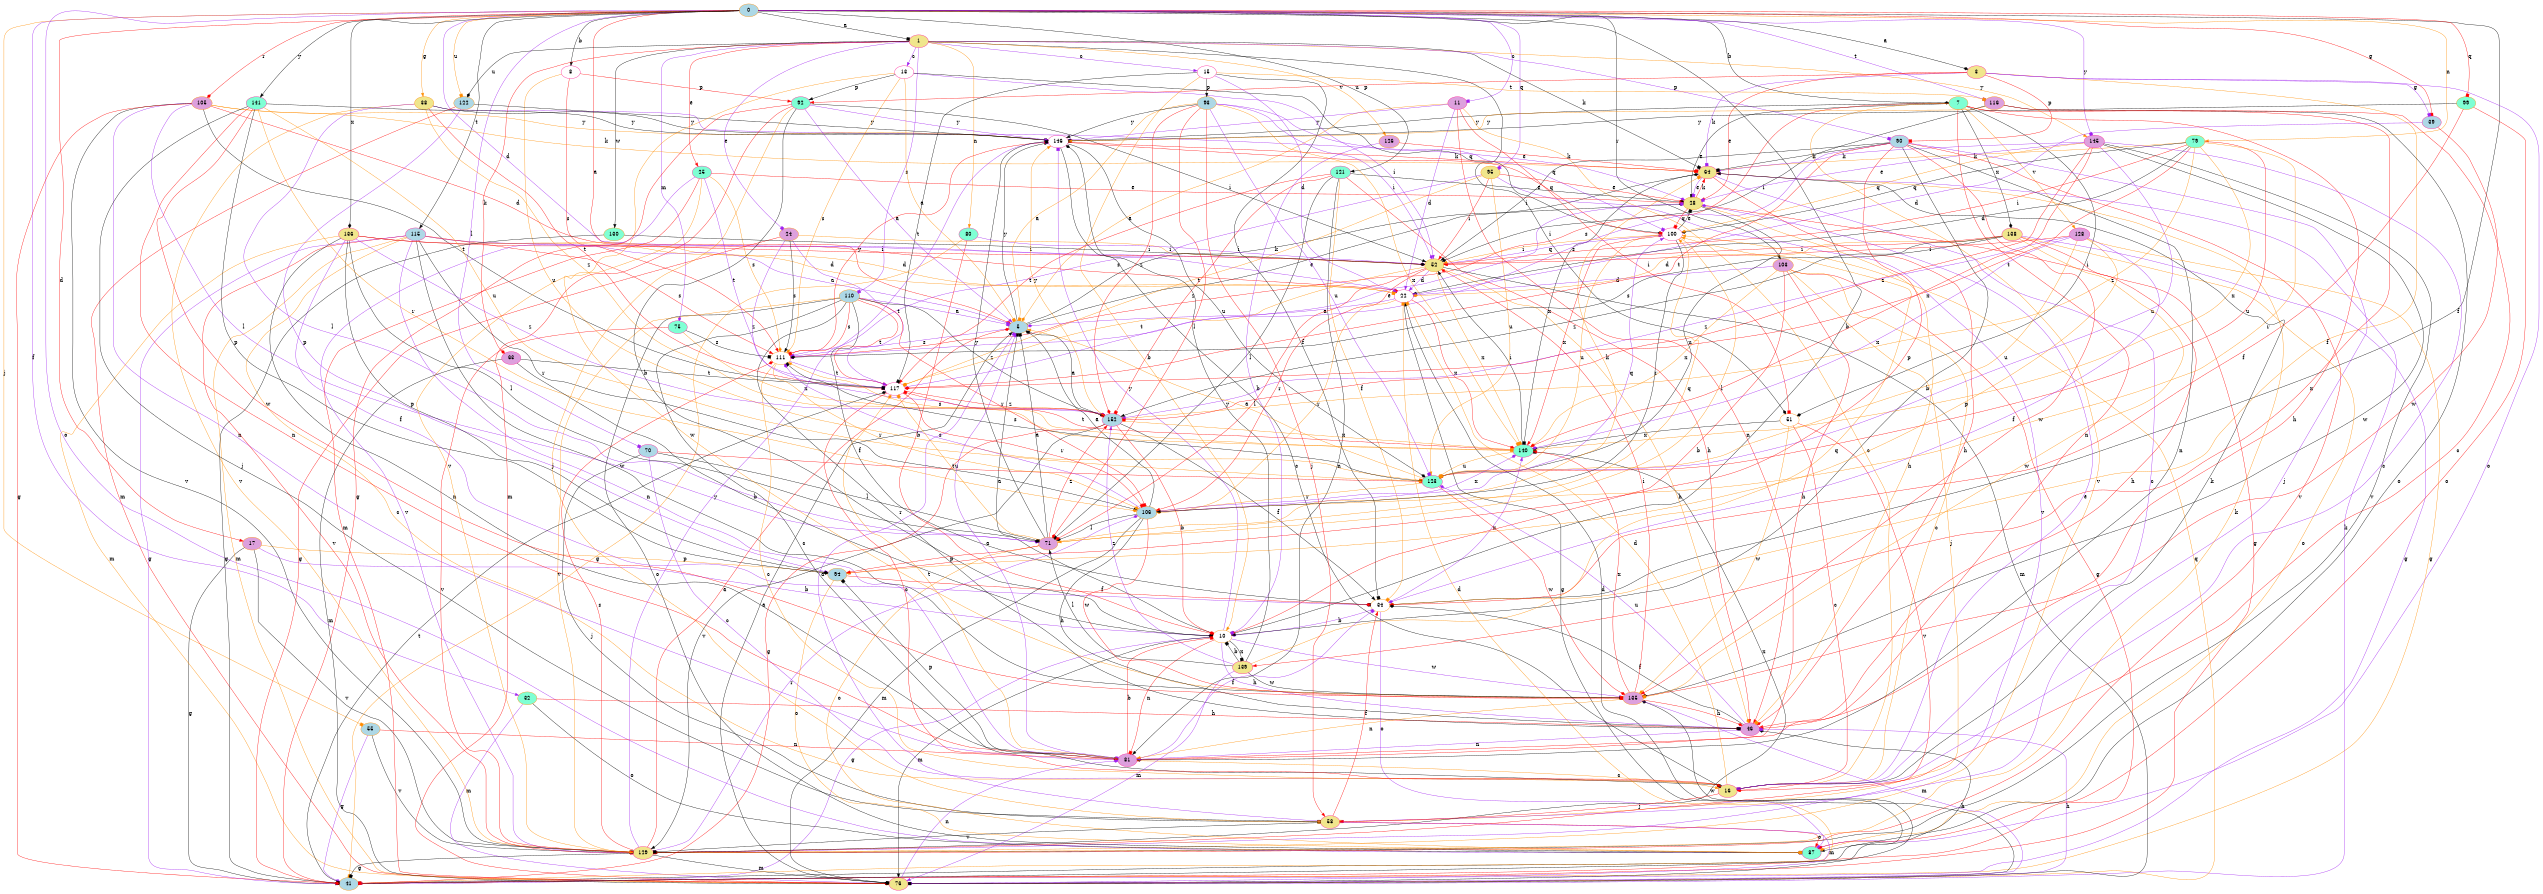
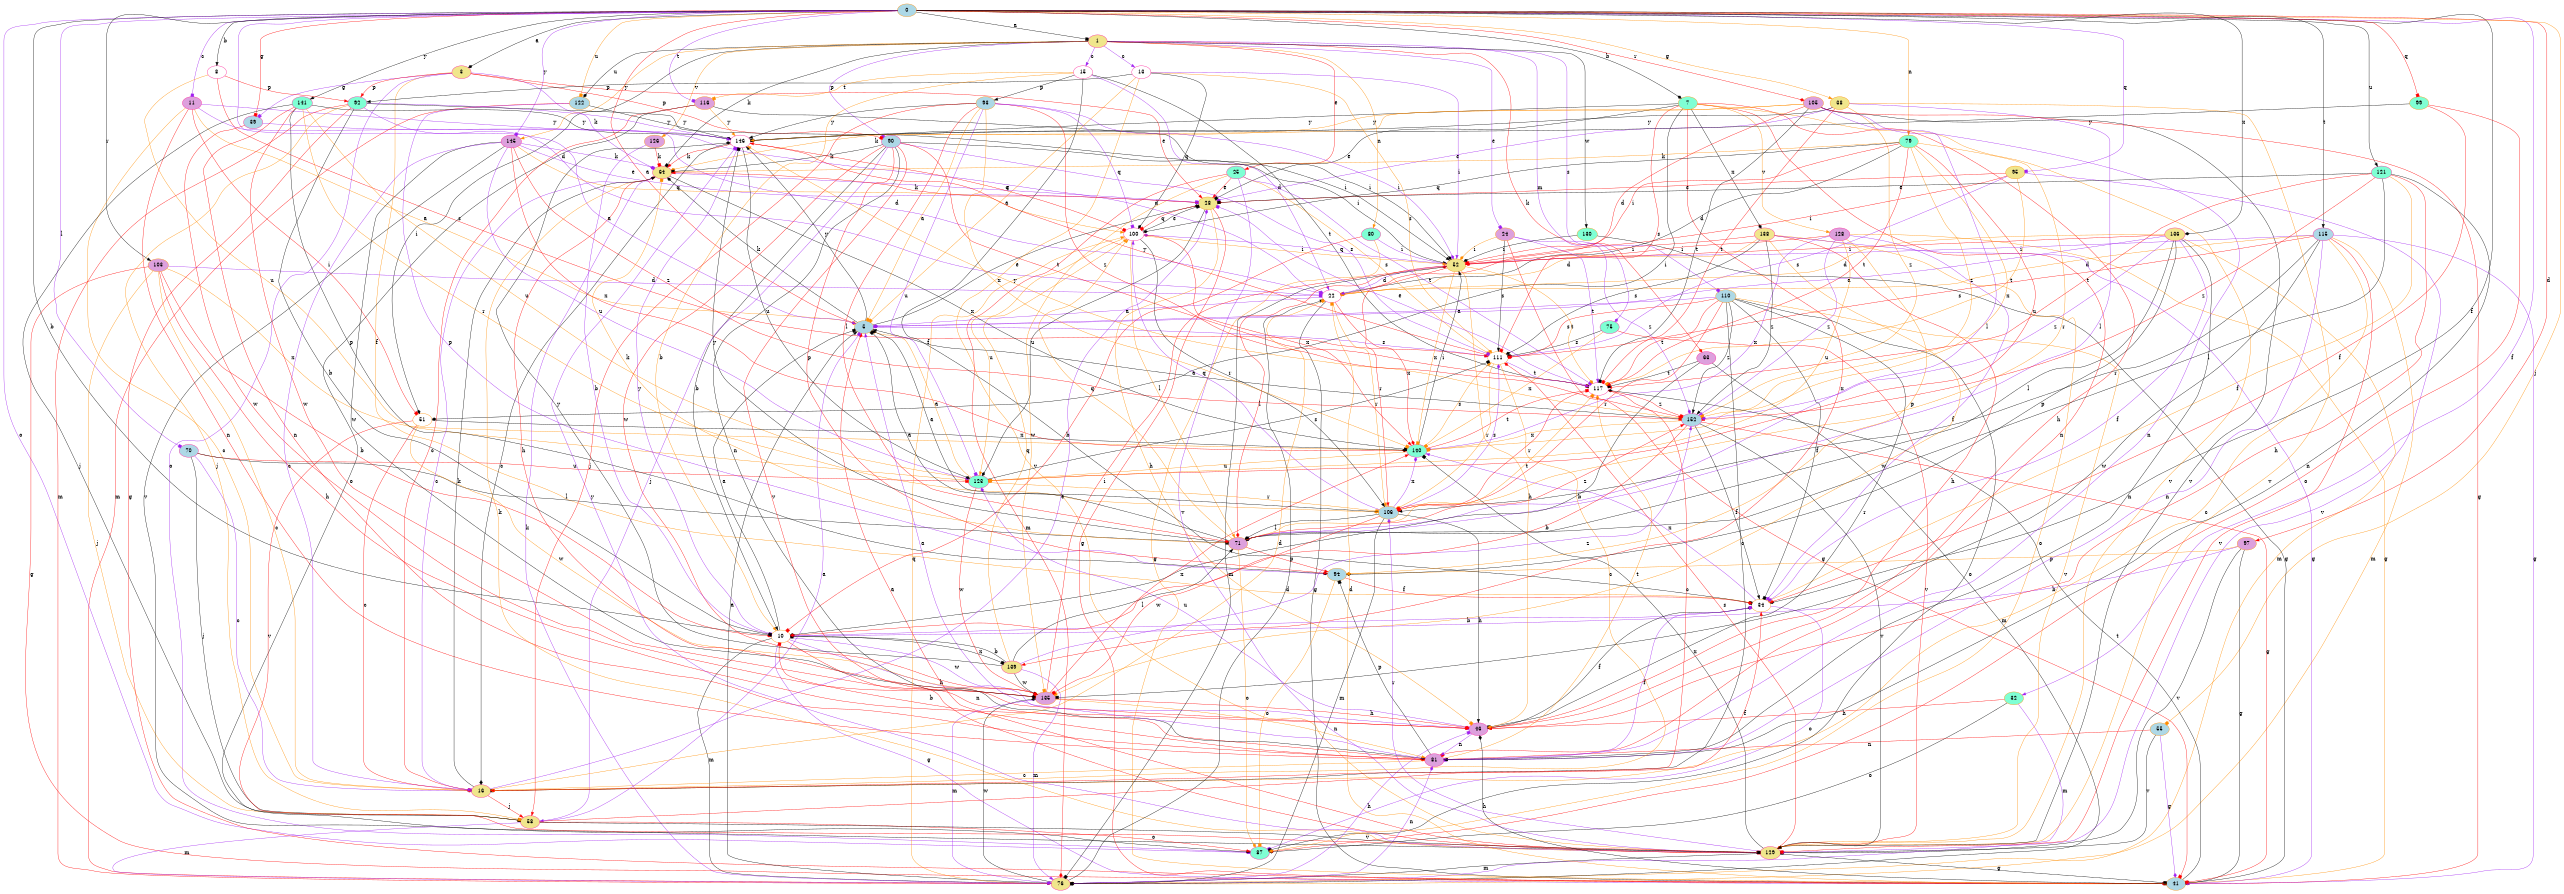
(1510, 342) -> none
(252, 544) -> (2247, 544)
